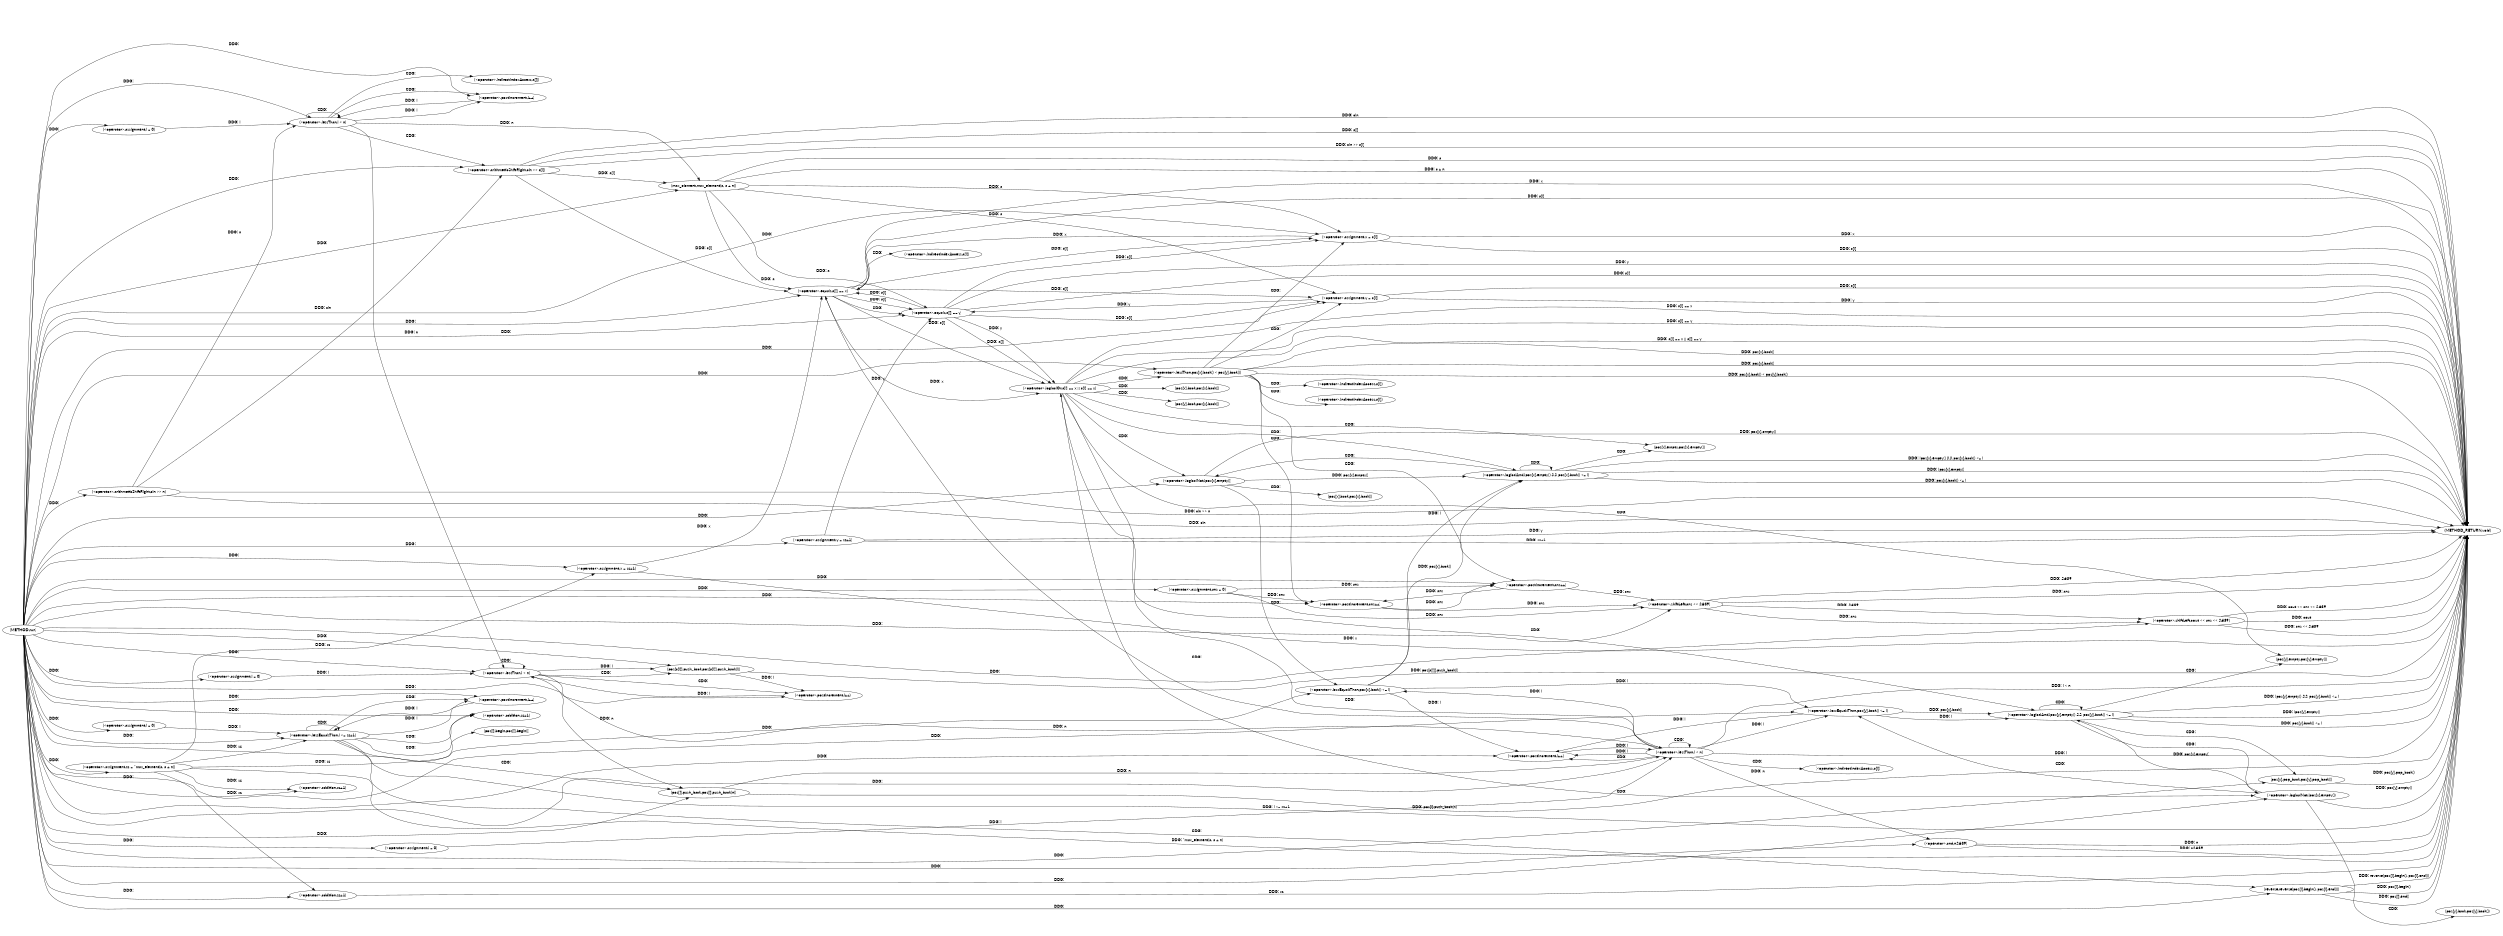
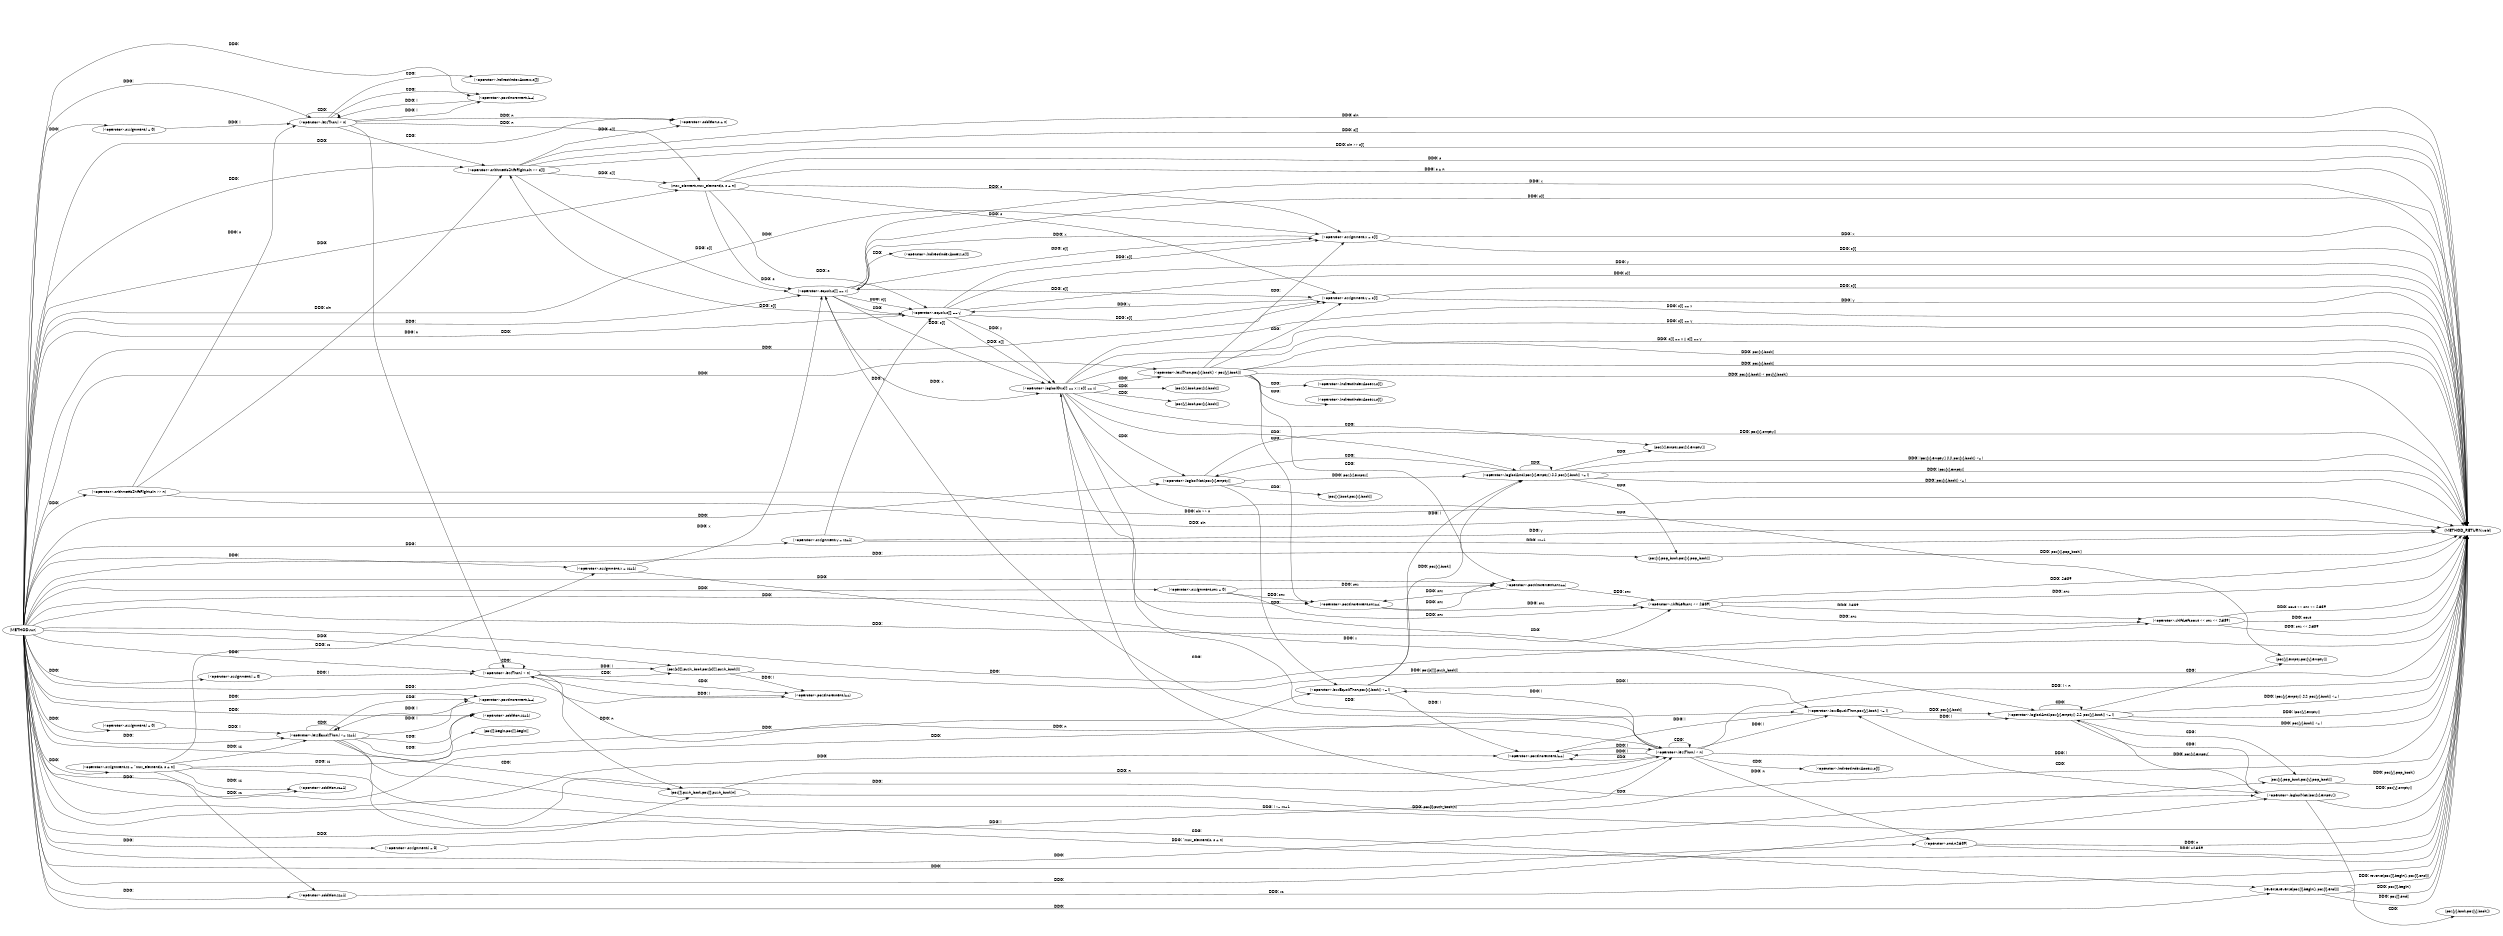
none -> (704, 122)
(892, 298) -> (686, 295)
none -> (1680, 559)
